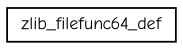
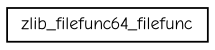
(91, 25) -> (107, 25)
